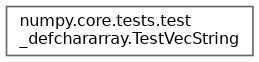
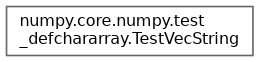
(130, 31) -> (130, 31)
